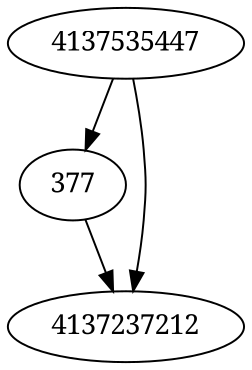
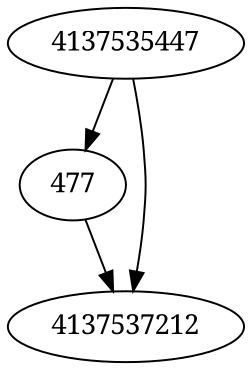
(73, 185) -> (73, 185)
(126, 327) -> (126, 327)
